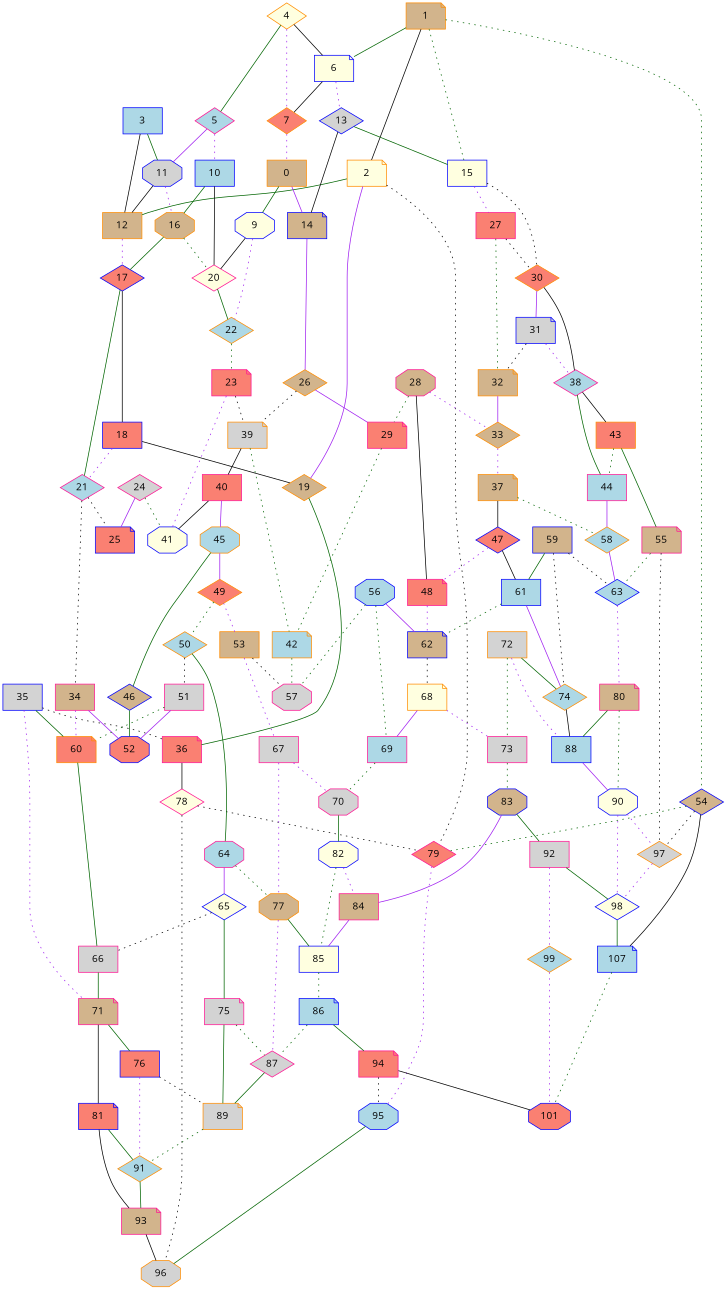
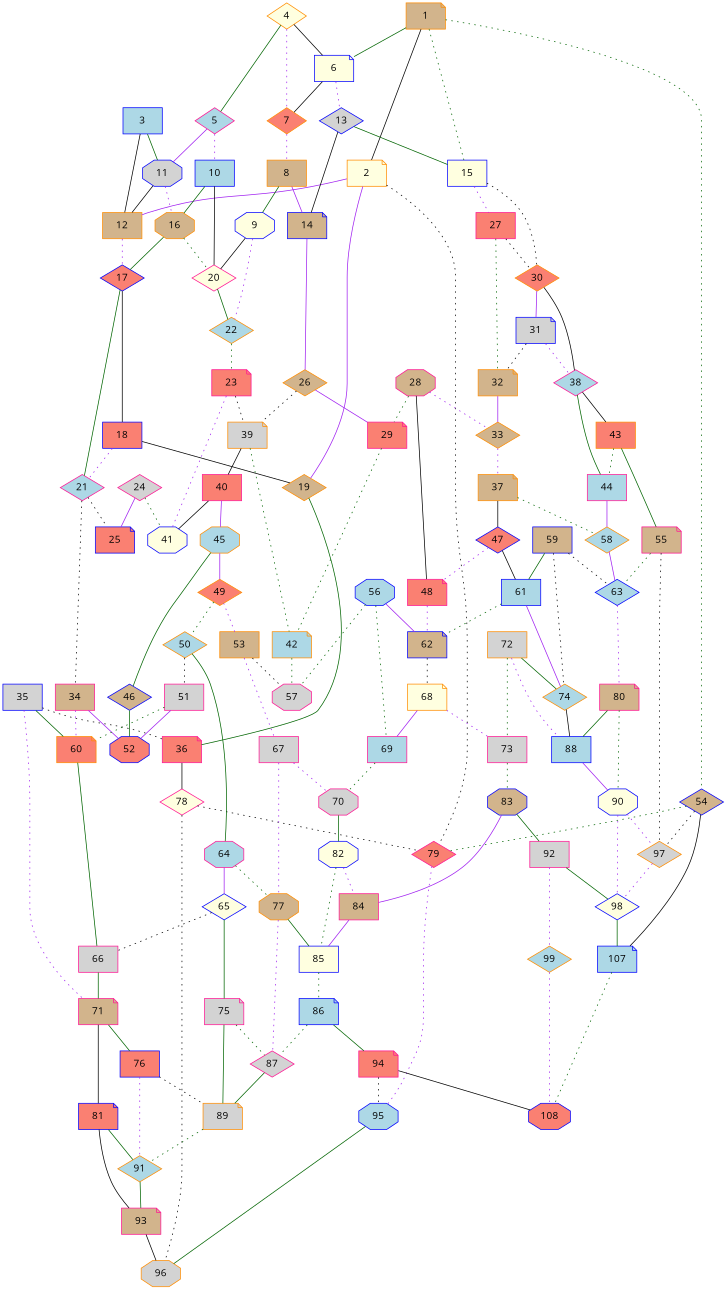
(287, 173) -> (287, 173)
(244, 195) -> (244, 195)
(549, 1116) -> (549, 1116)
